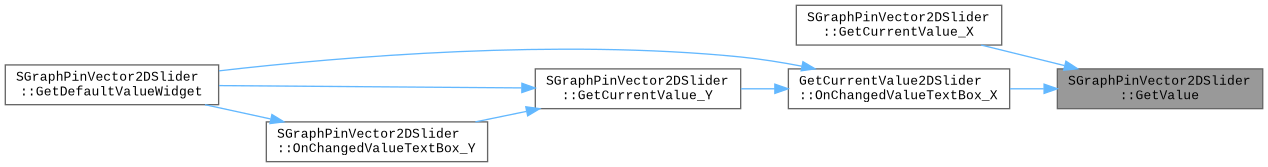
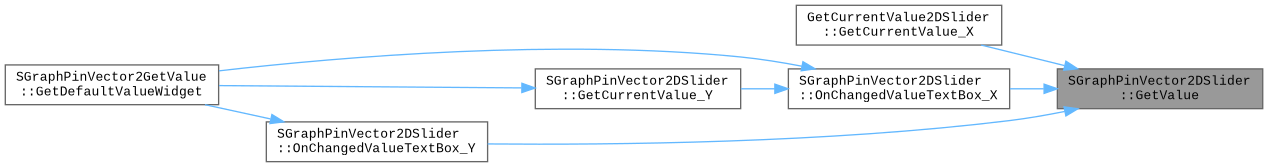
(899, 25) -> (899, 25)
(112, 85) -> (112, 85)
(899, 89) -> (899, 89)
(501, 117) -> (777, 139)
